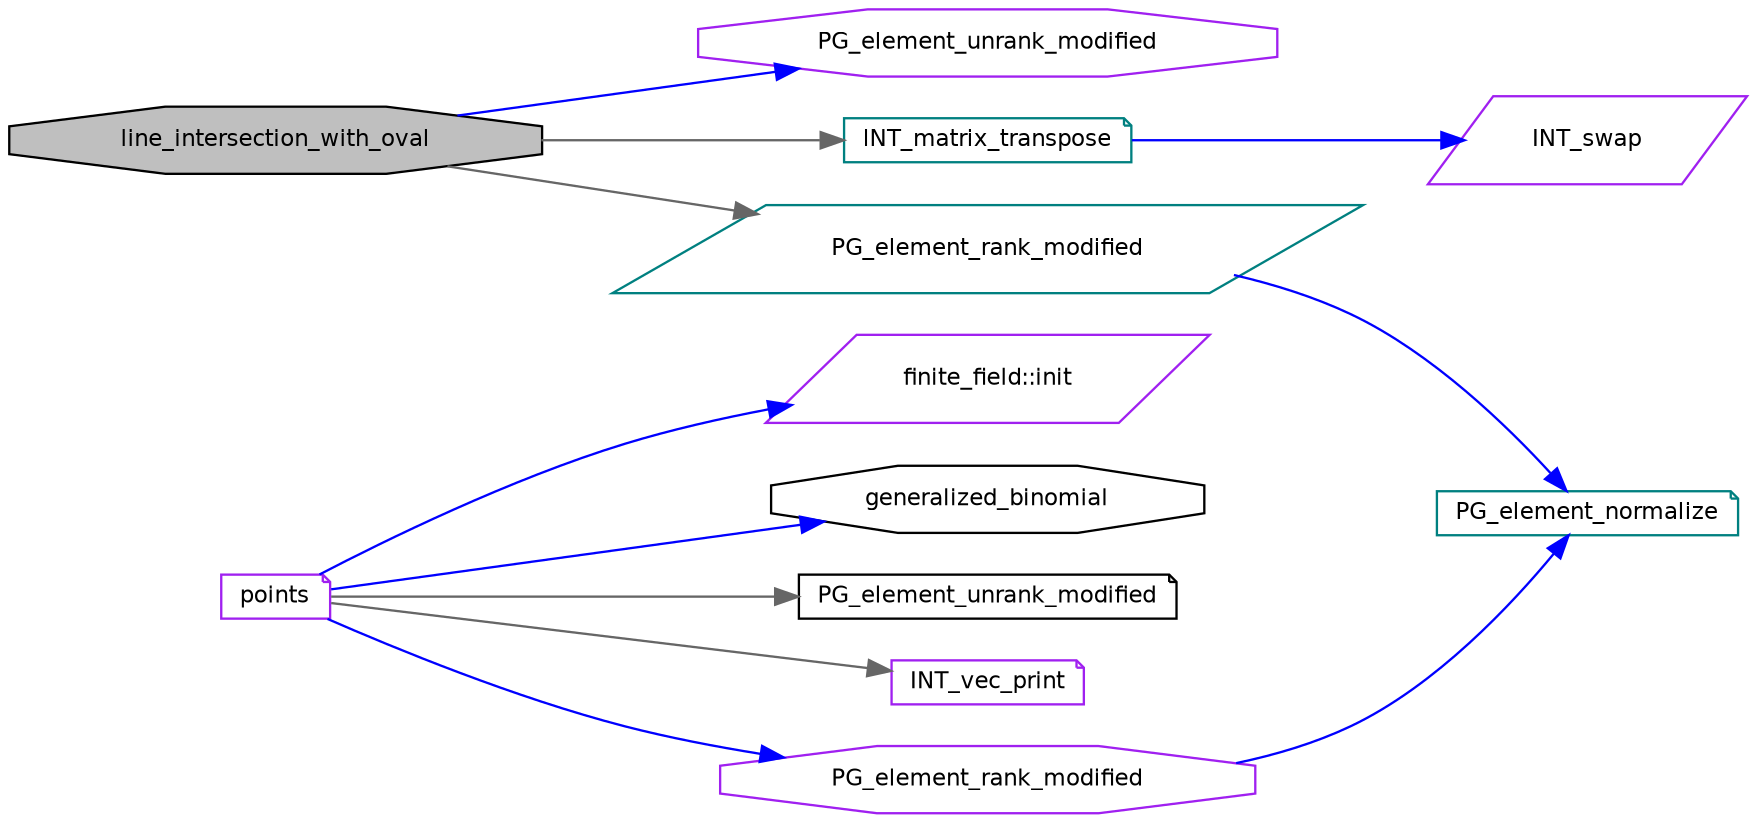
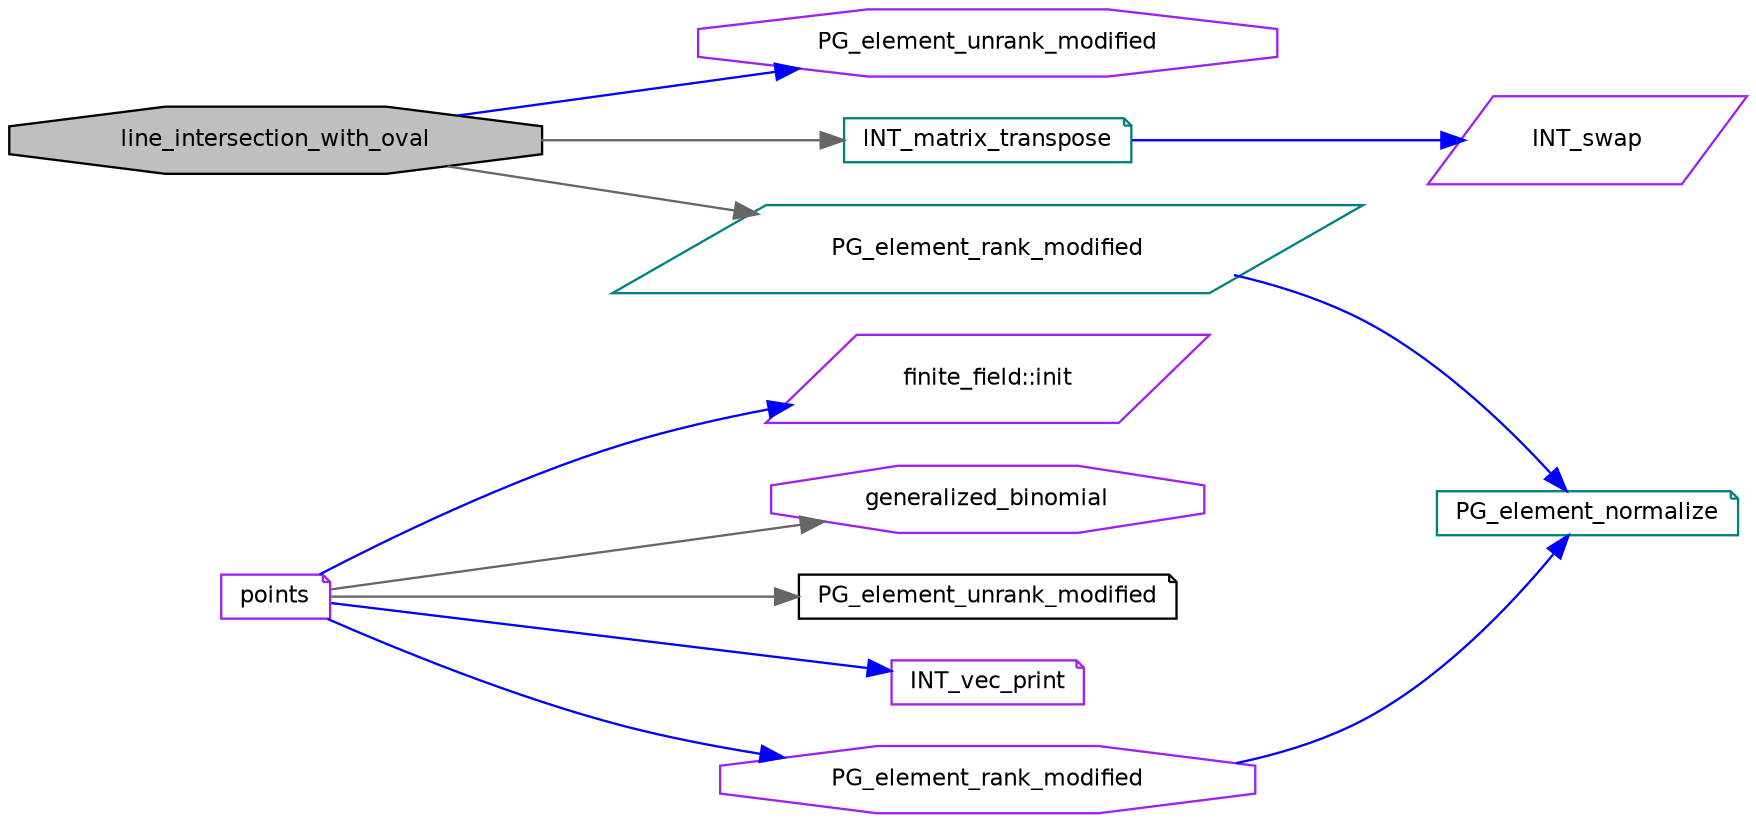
(988, 499) -> (988, 499)
(566, 557) -> (566, 557)
(600, 636) -> (600, 636)
